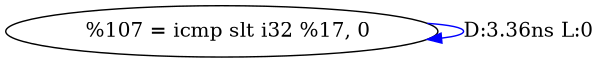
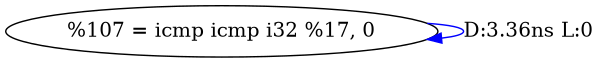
(222, 31) -> (222, 31)
